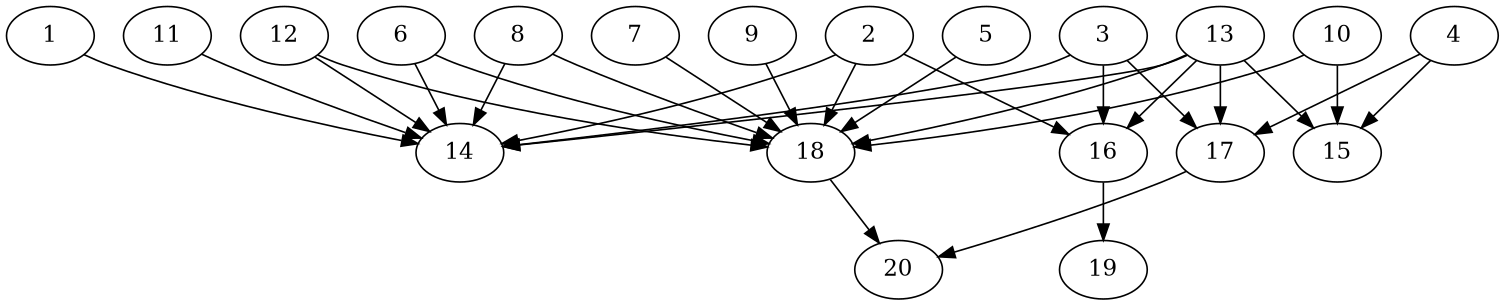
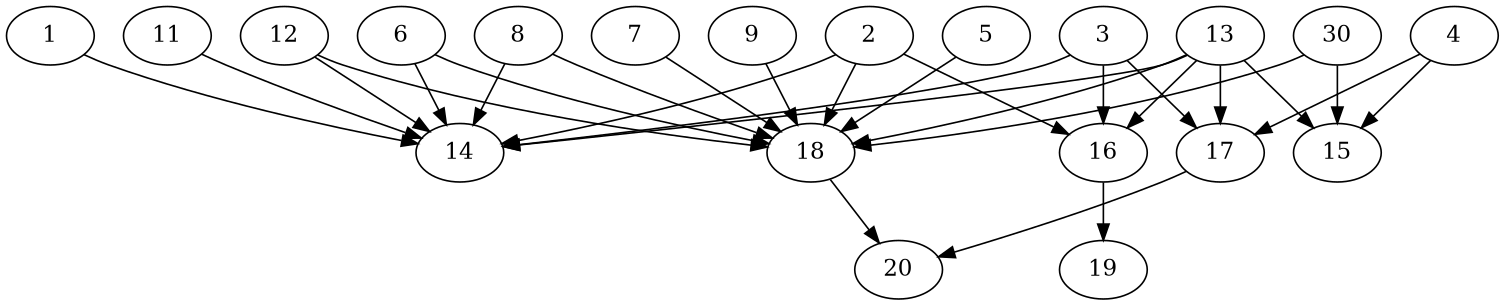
(1337, 36) -> (1337, 36)
